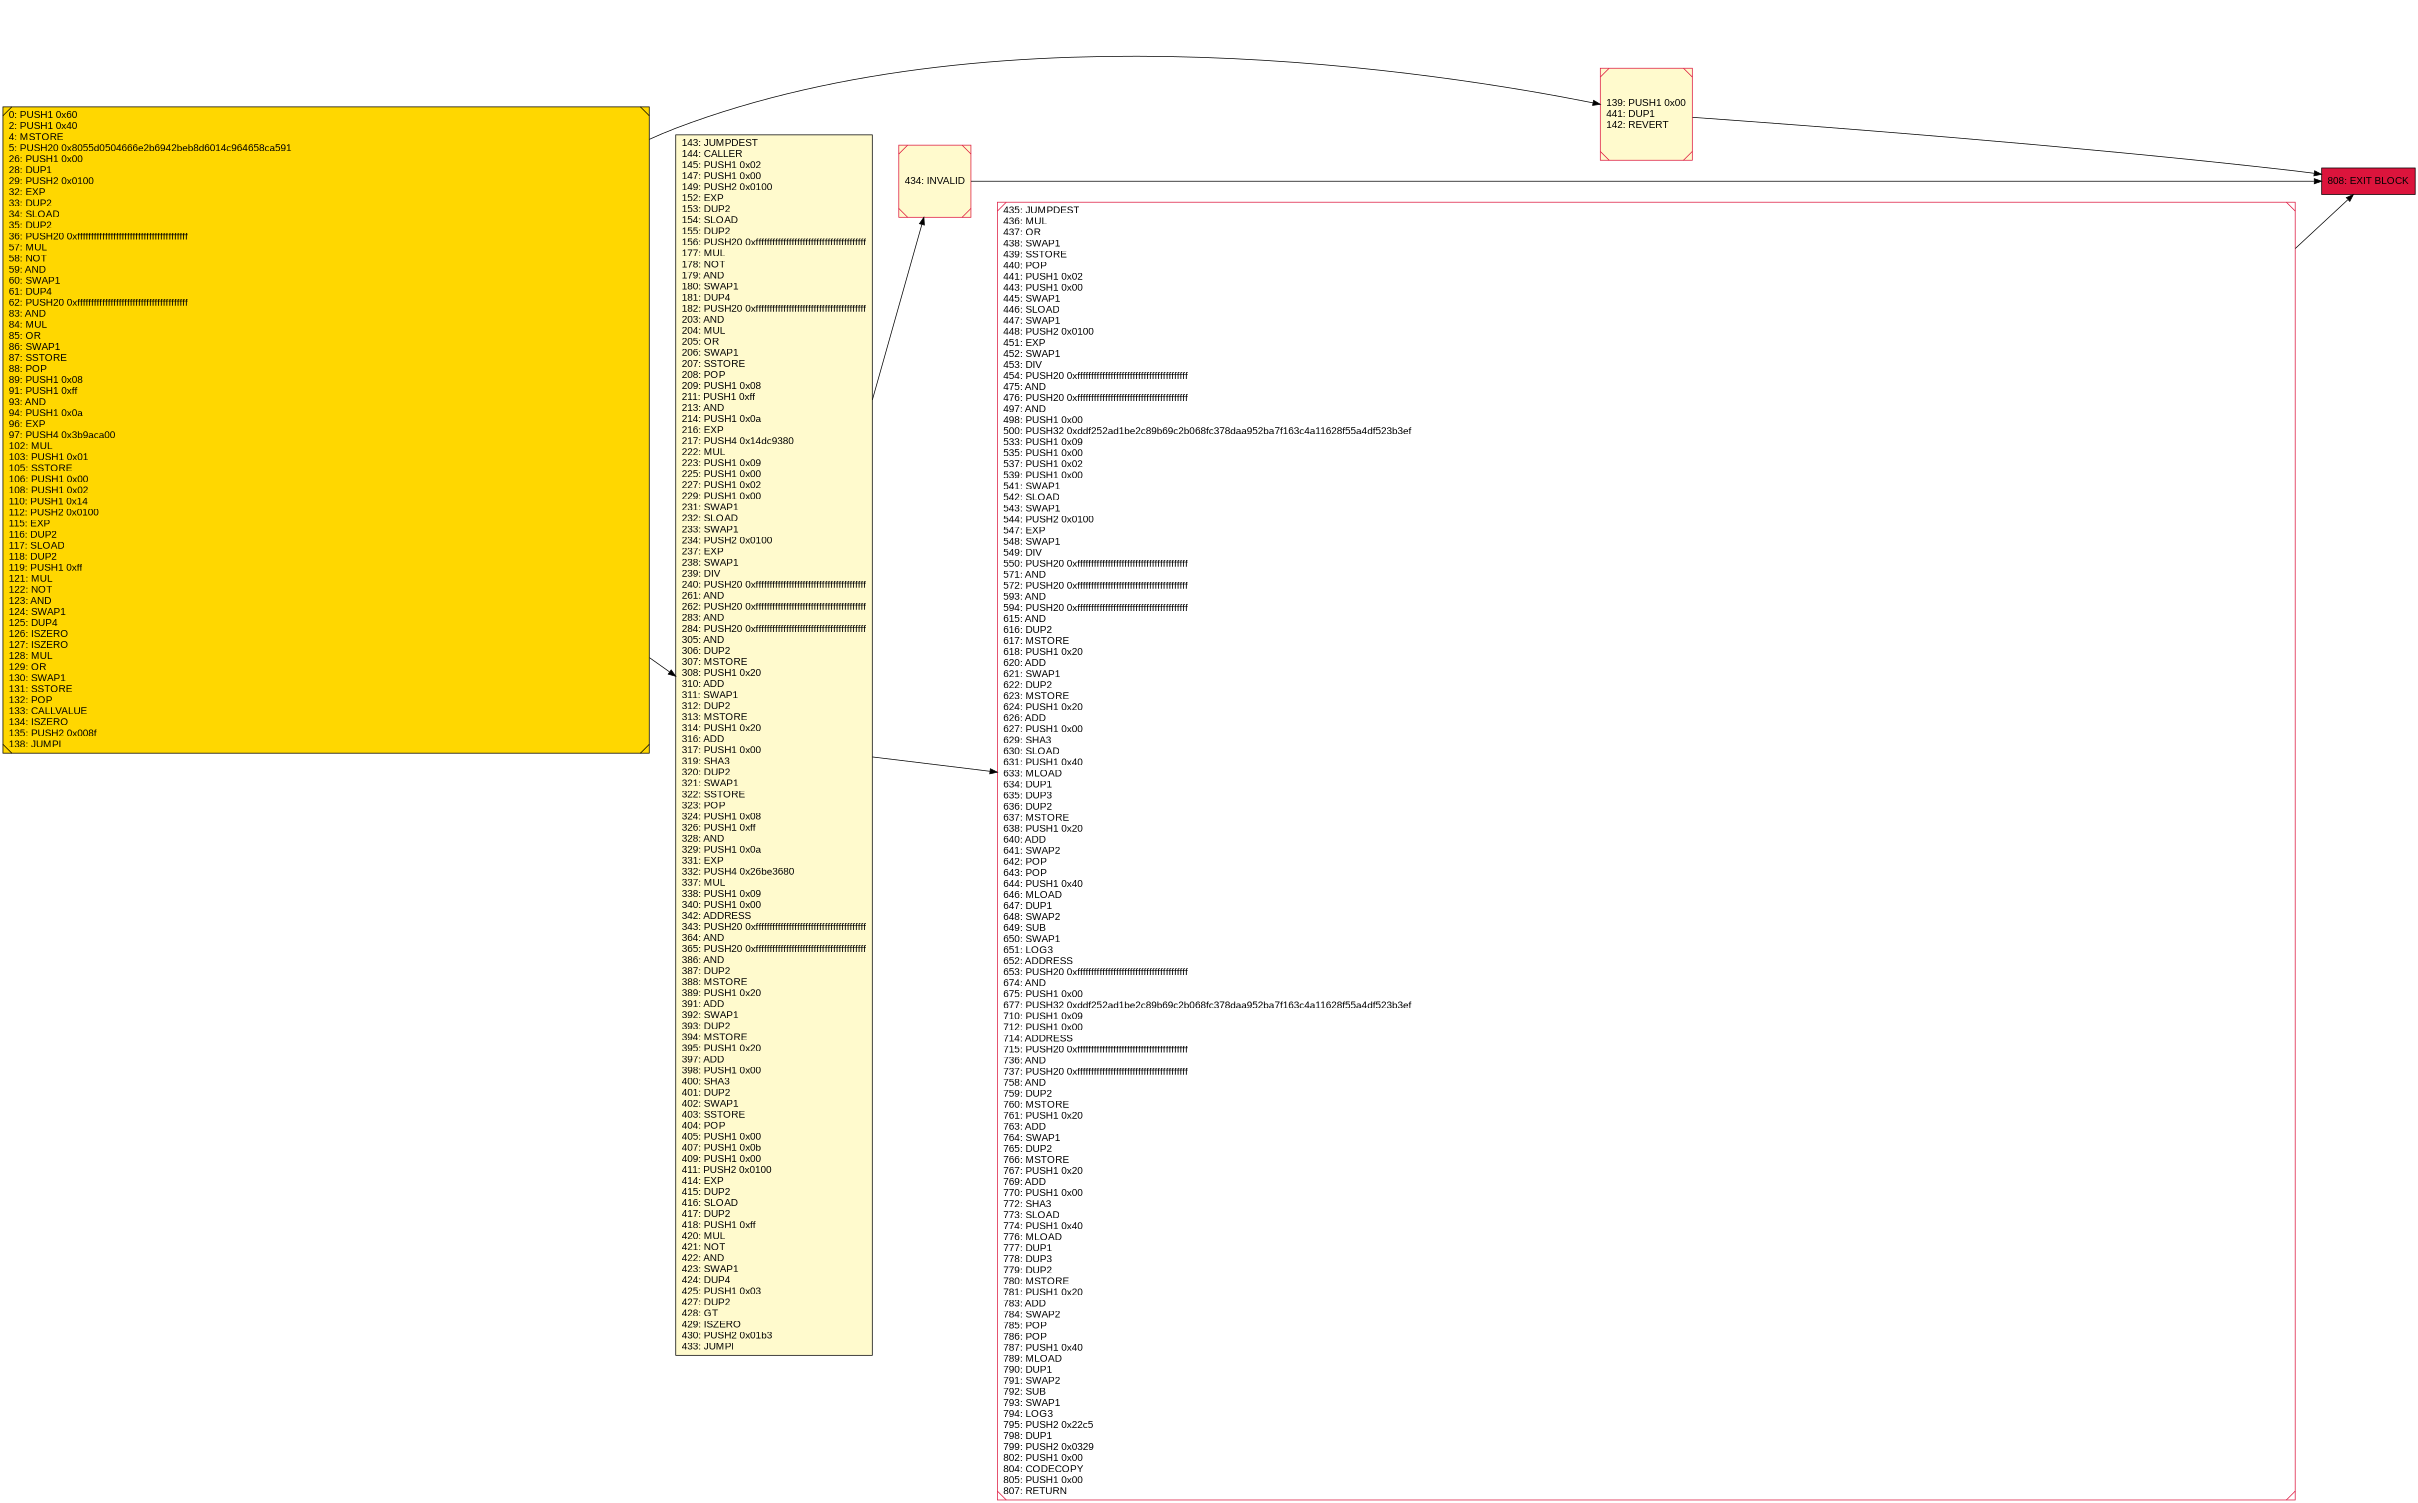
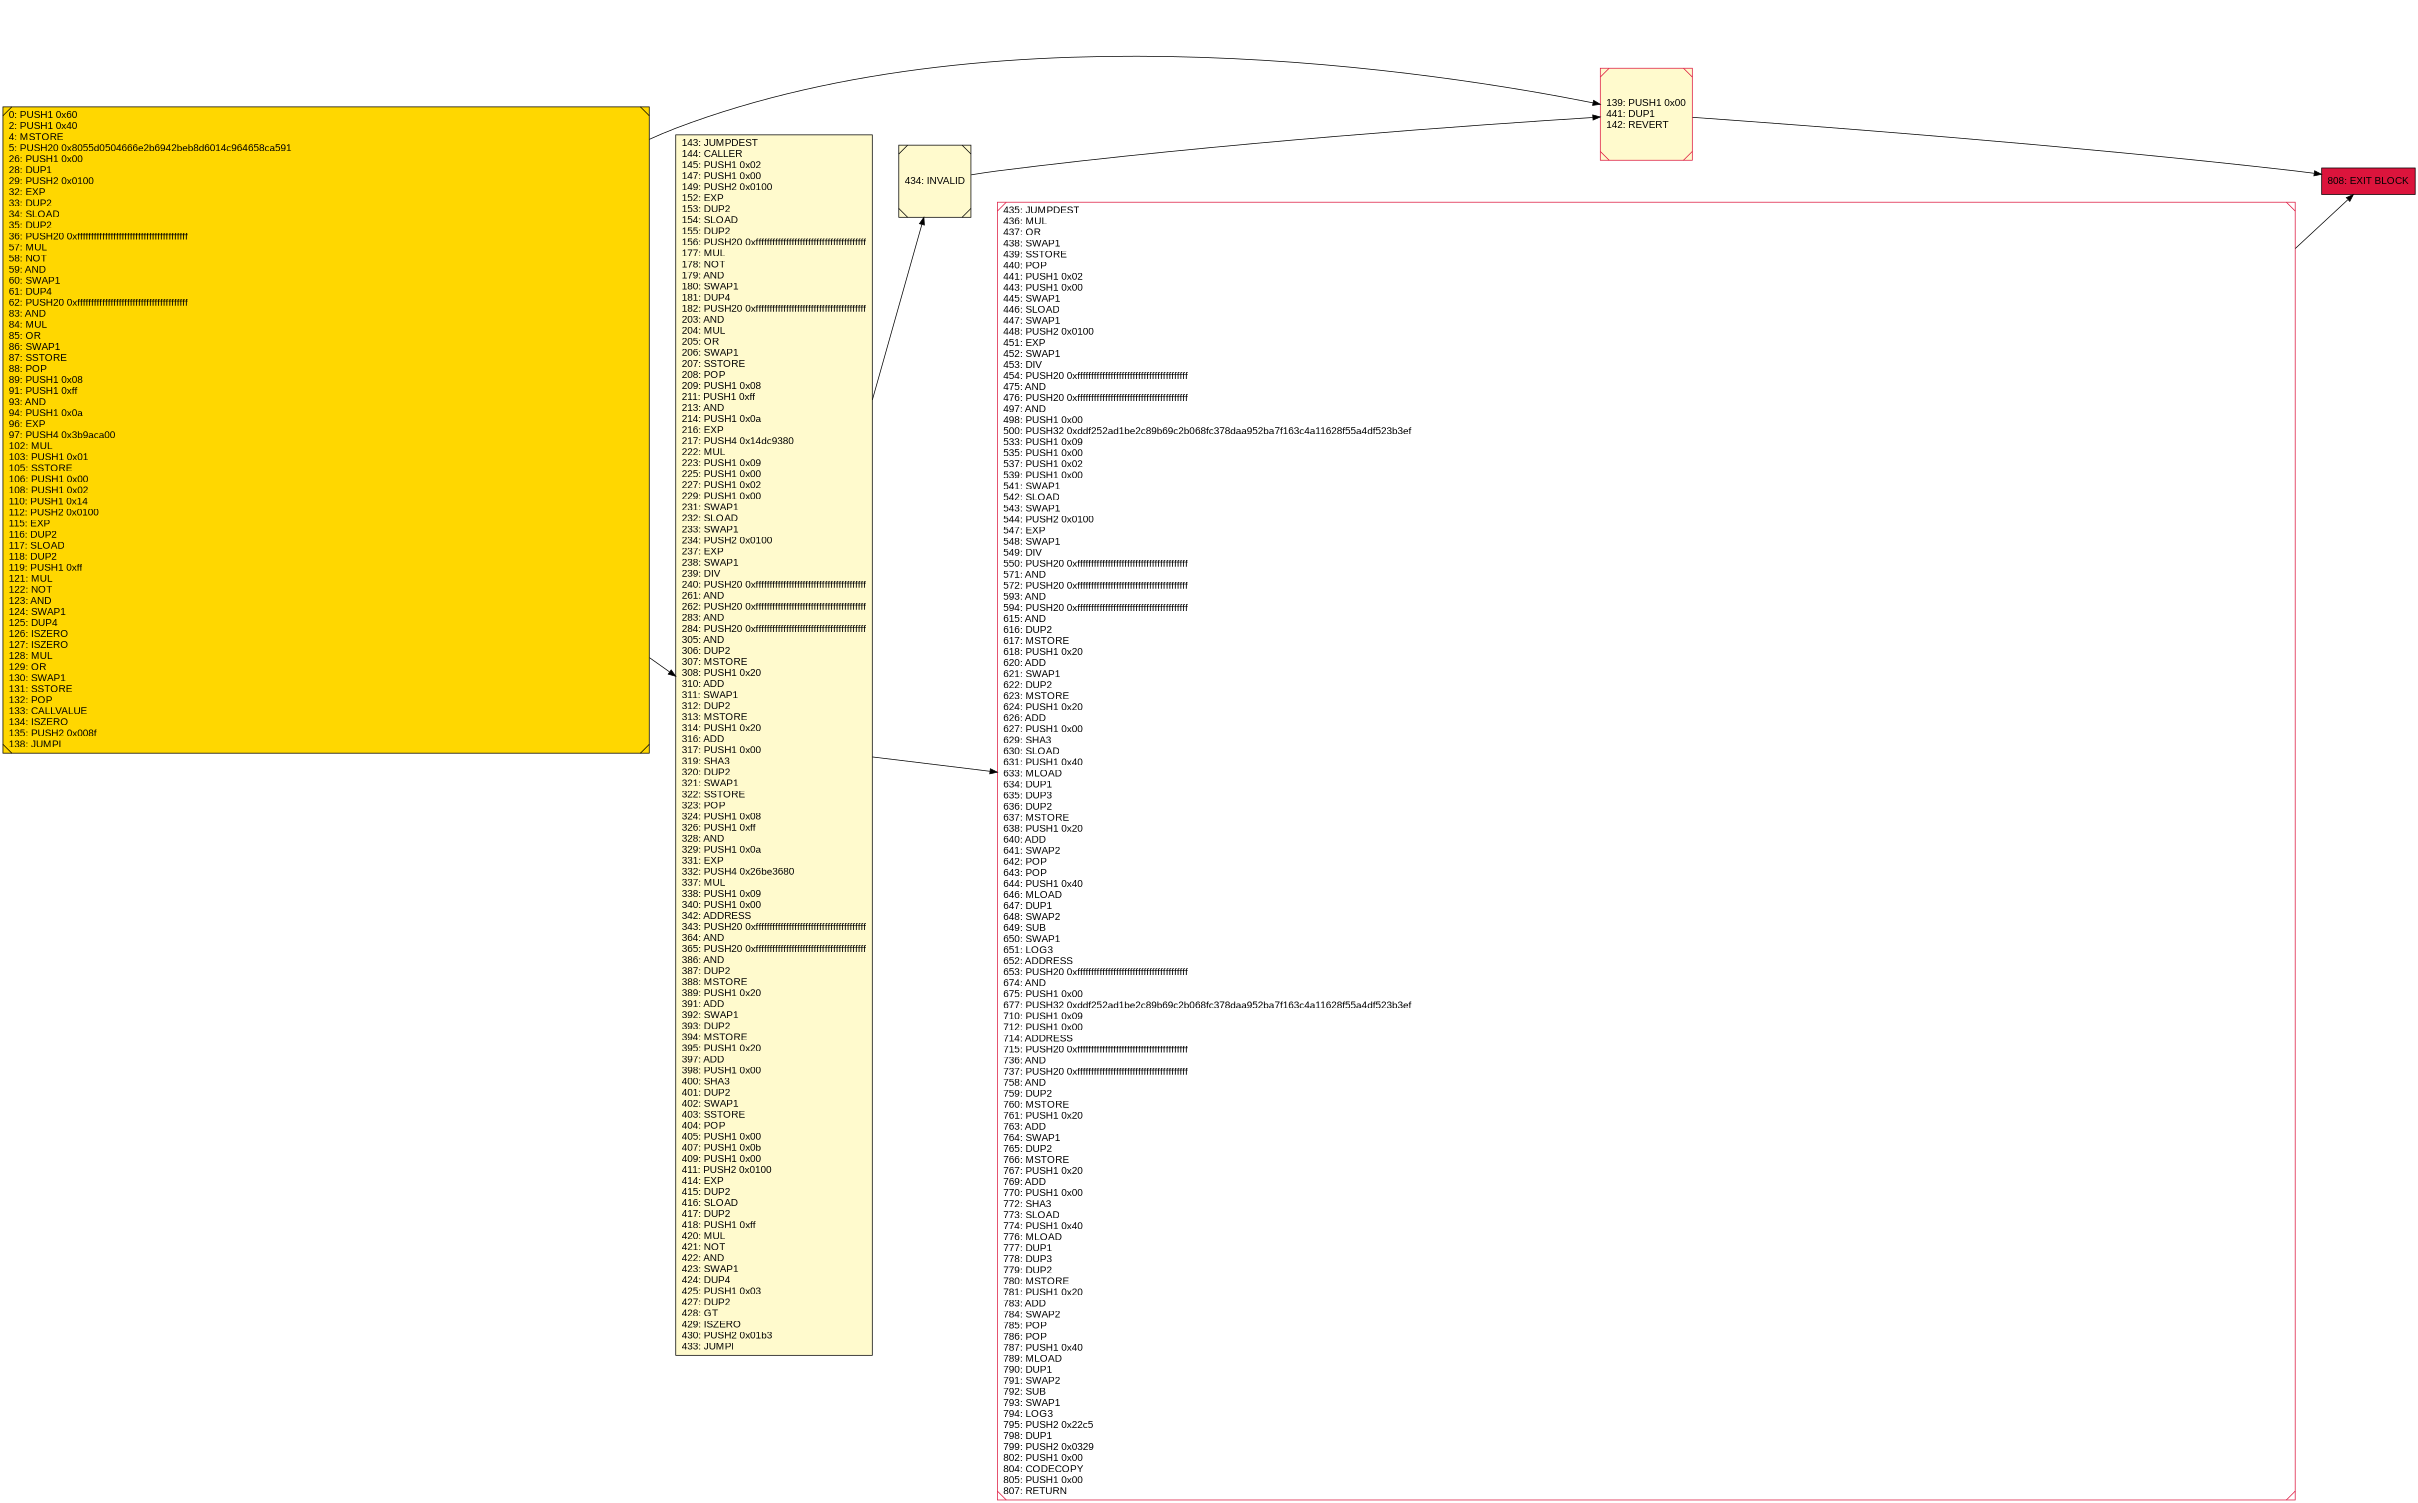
(935, 181) -> (935, 181)
(1642, 181) -> (1282, 141)
